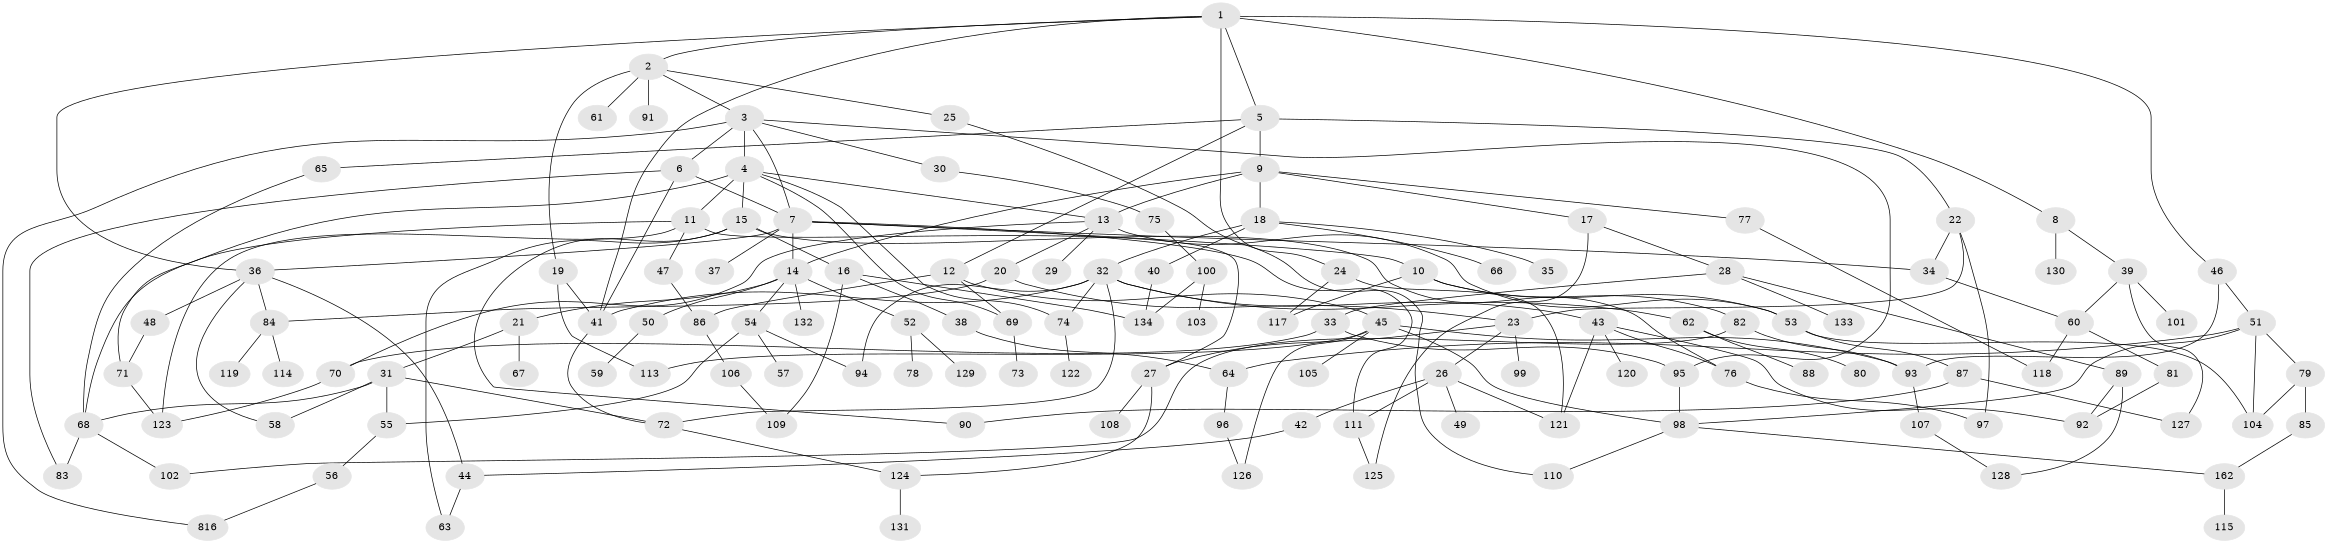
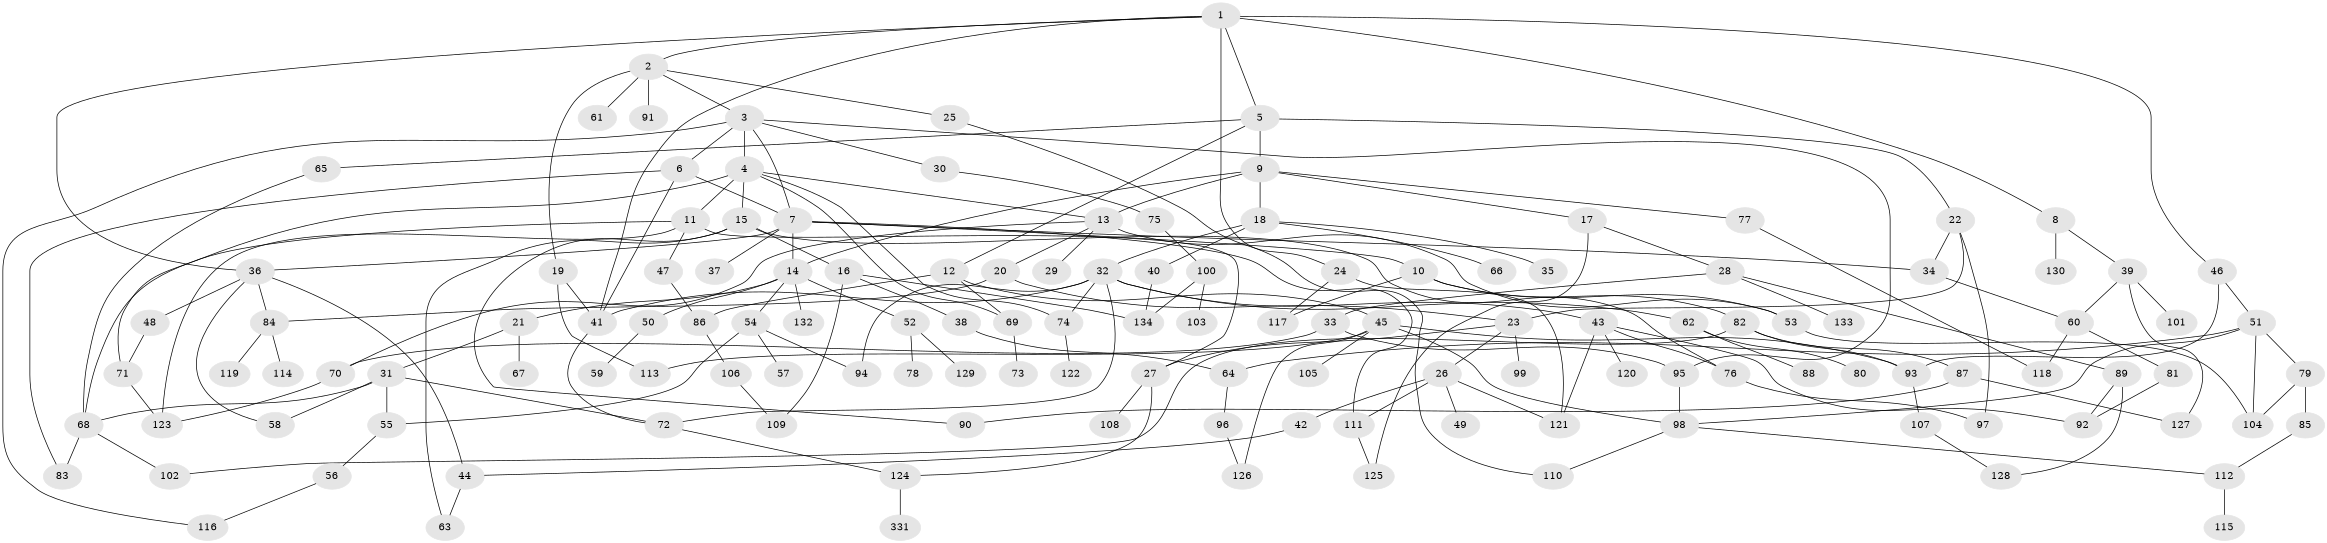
(1877, 348) -> (1861, 349)
(2224, 476) -> (2224, 476)
(208, 528) -> (208, 528)
(900, 528) -> (900, 528)
